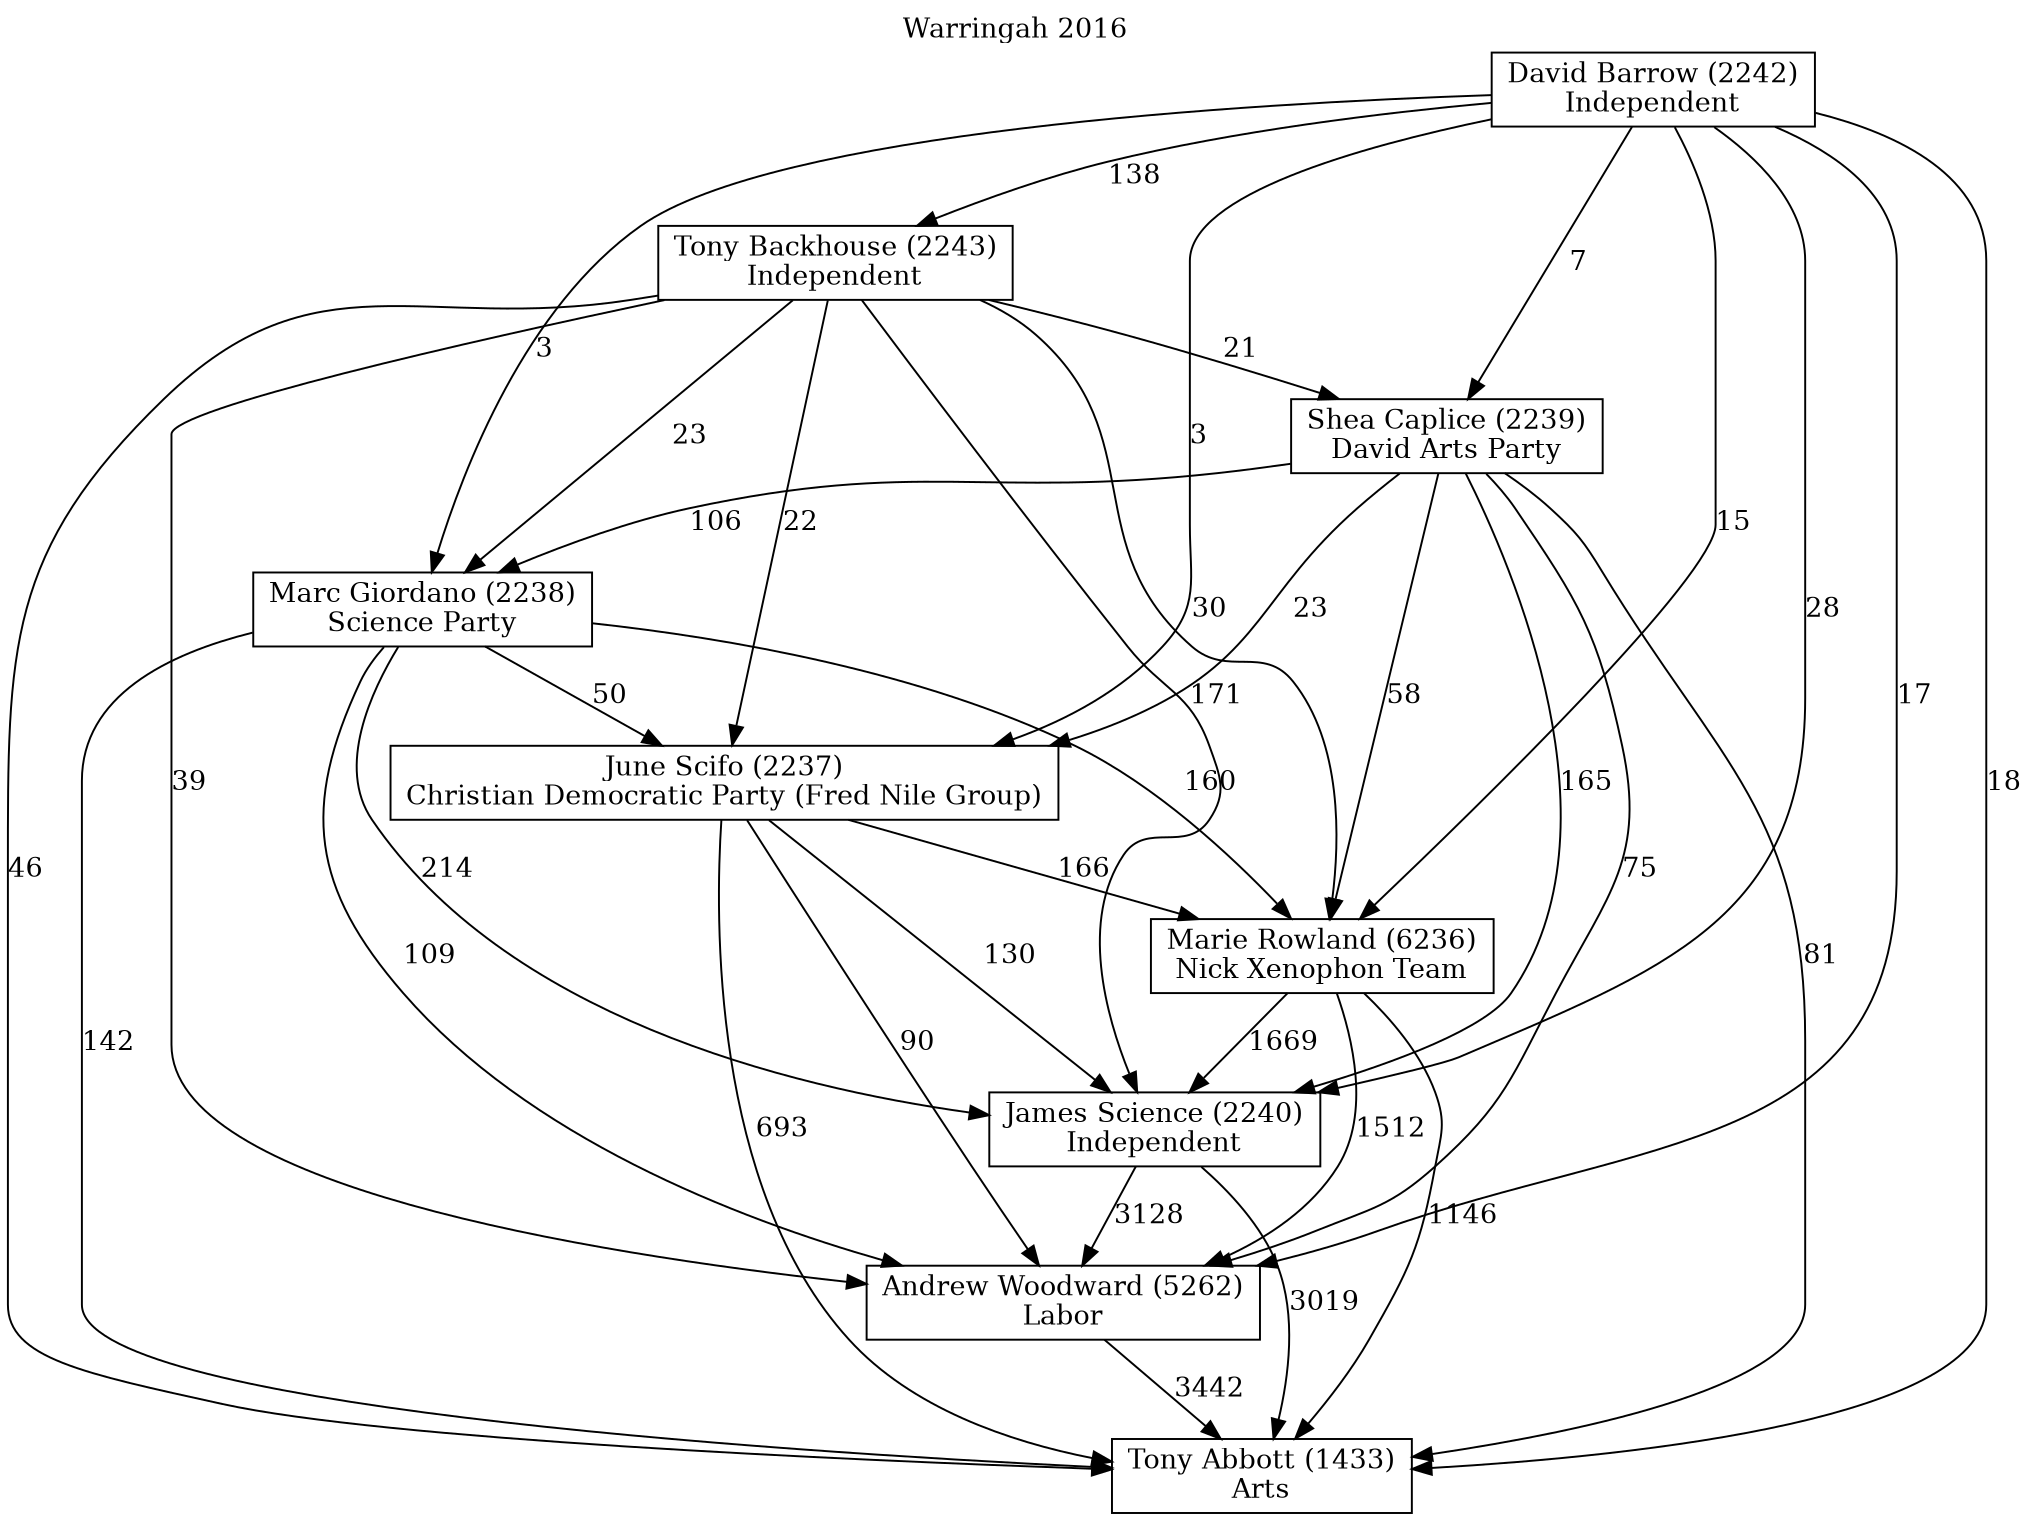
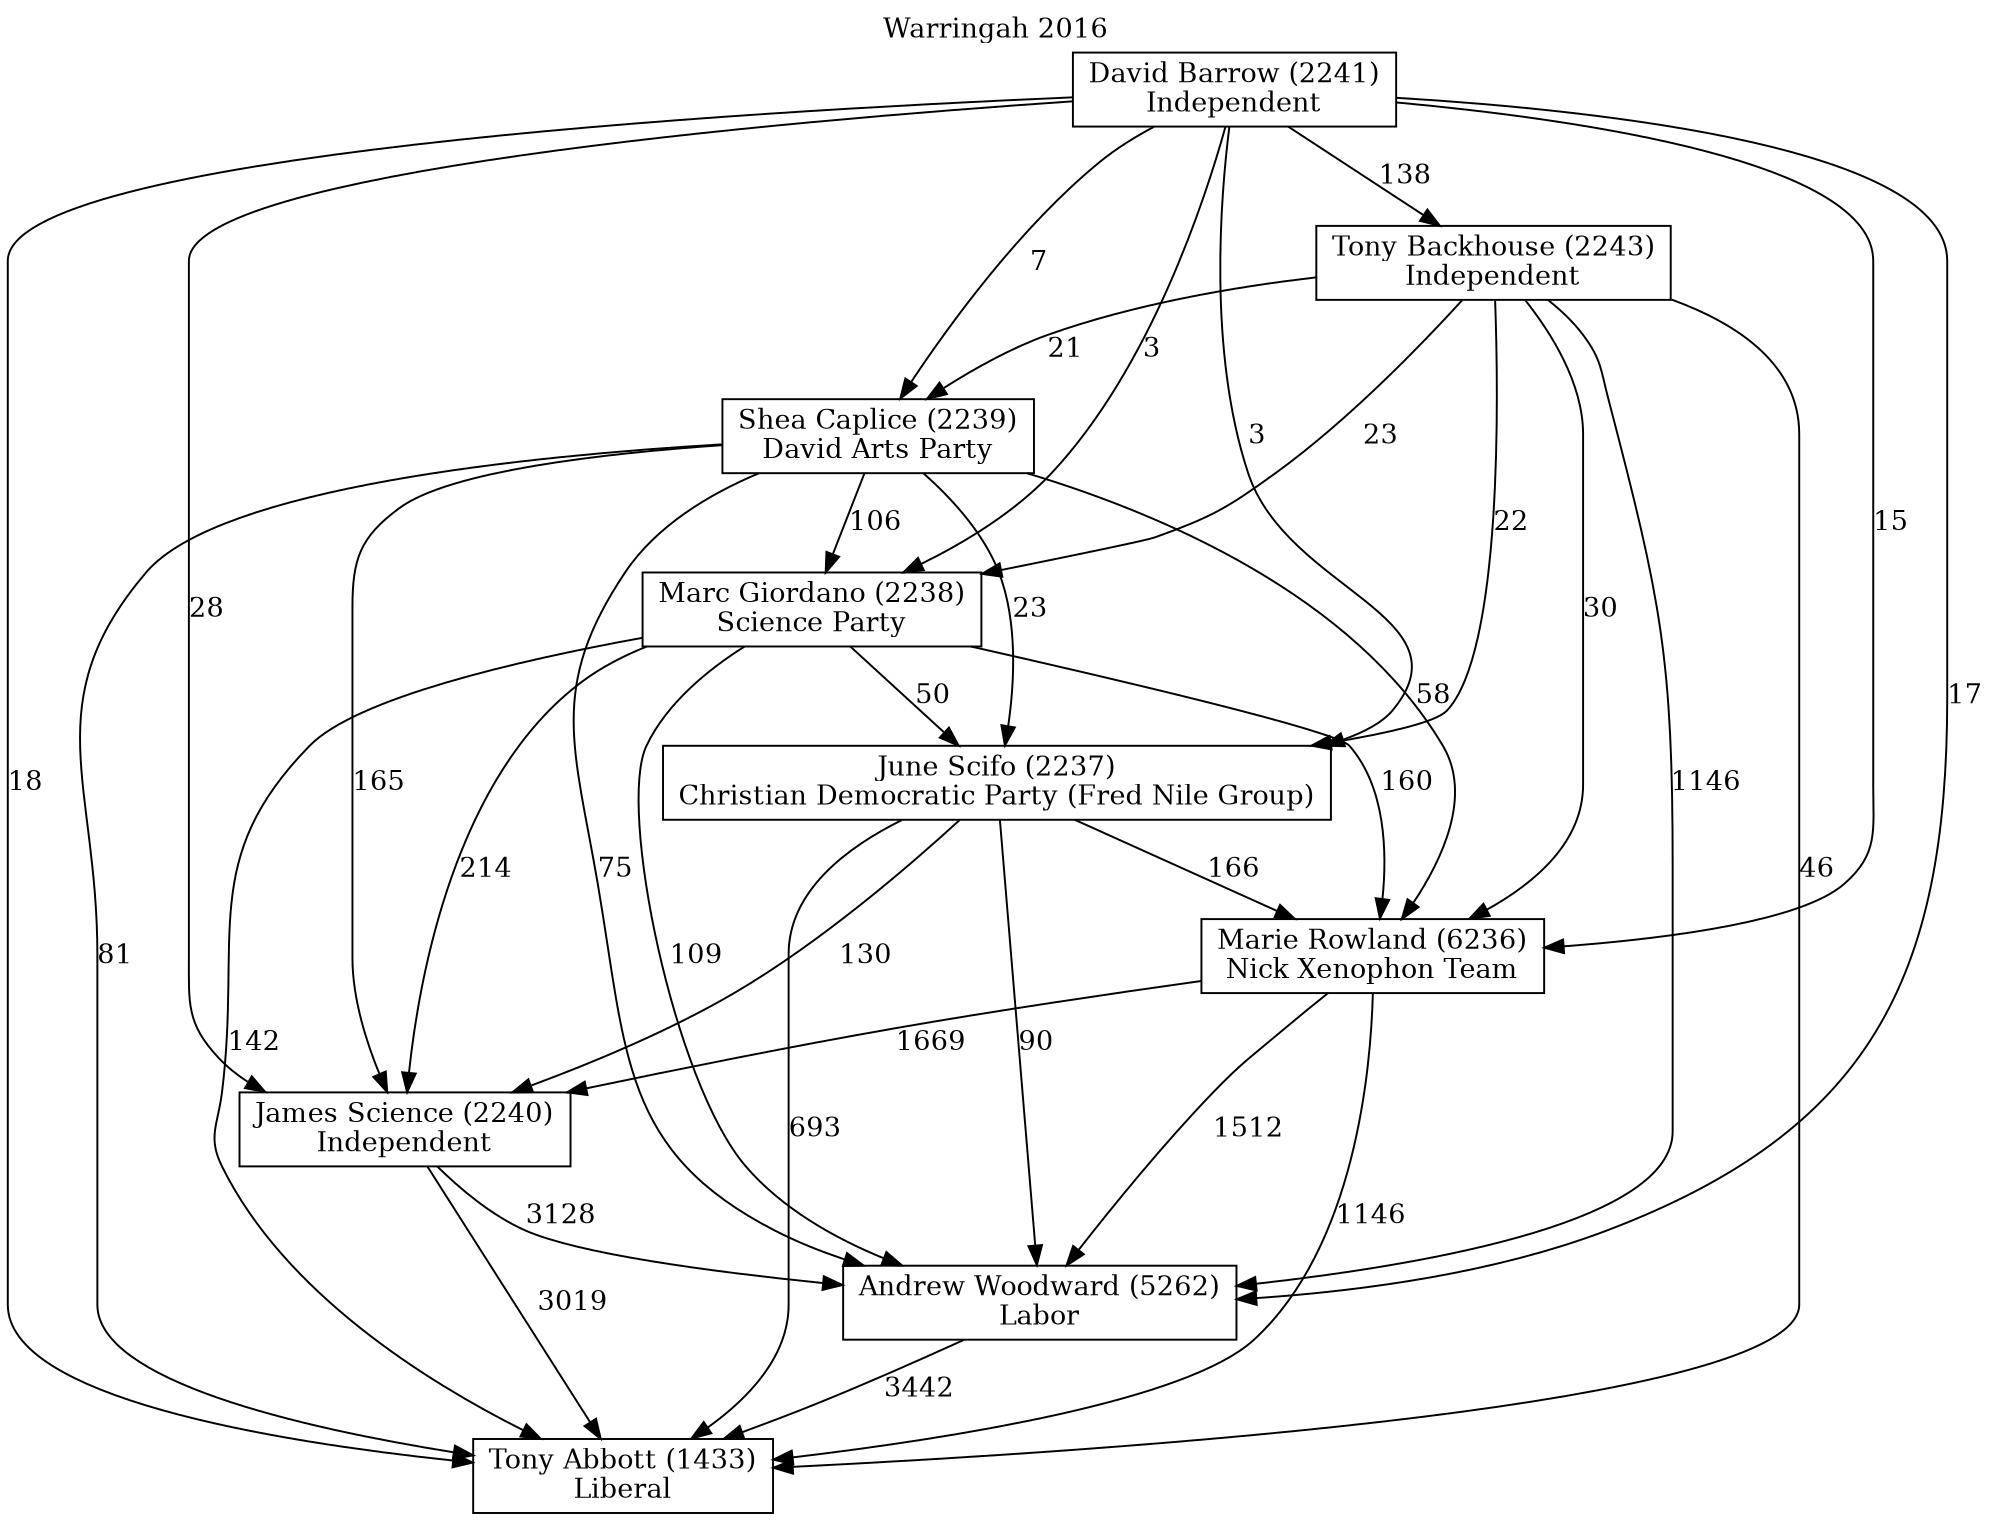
(1653, 90) -> (1235, 90)
(1161, 681) -> none
(190, 783) -> (1707, 783)
(1262, 1476) -> (623, 1476)
